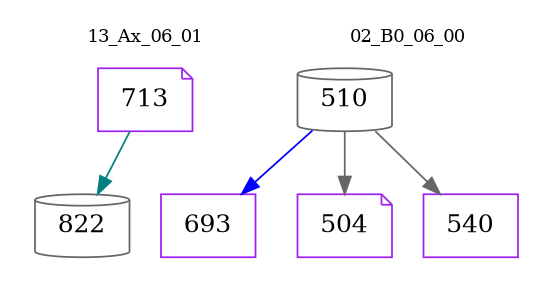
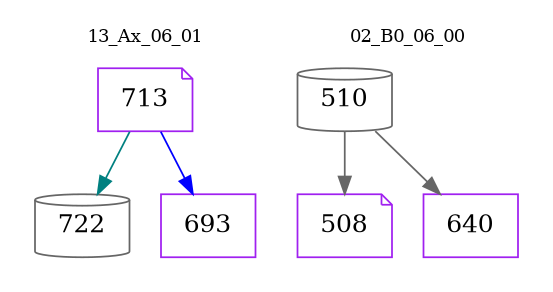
(295, 146) -> (173, 155)
(82, 226) -> (82, 226)
(345, 226) -> (345, 226)
(471, 226) -> (471, 226)
